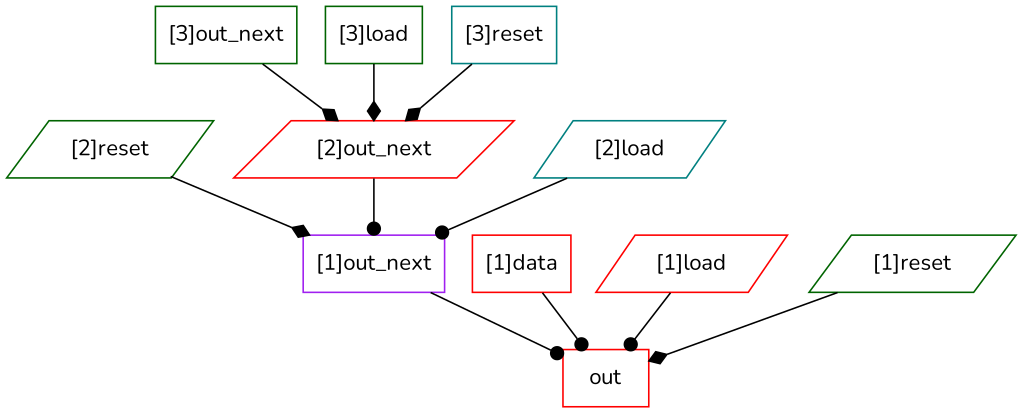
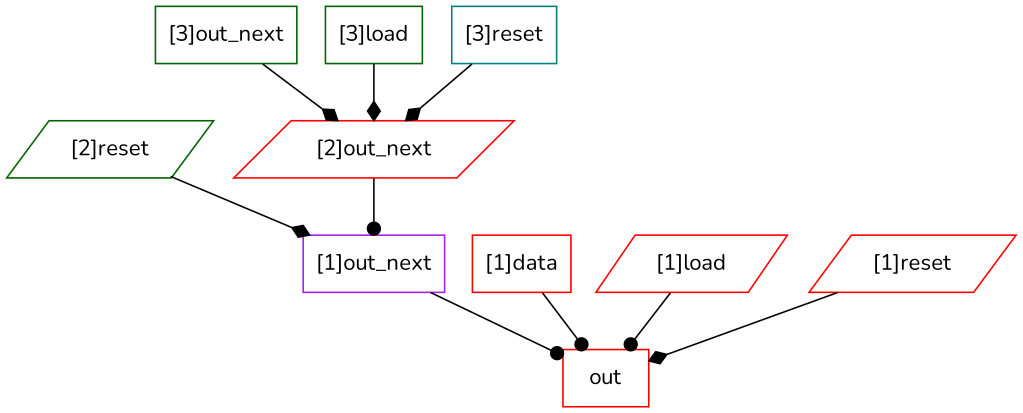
(630, 149) -> none
(913, 264) -> (913, 264)
